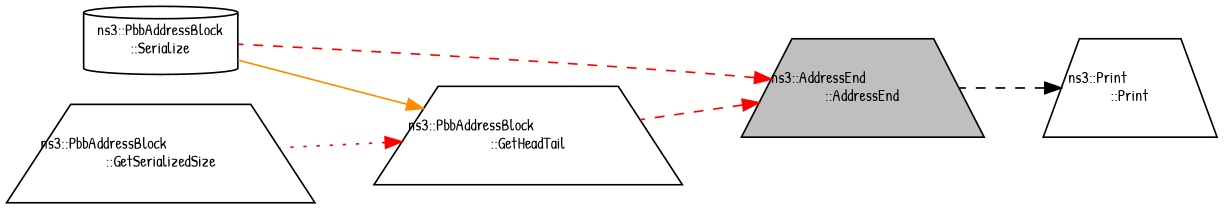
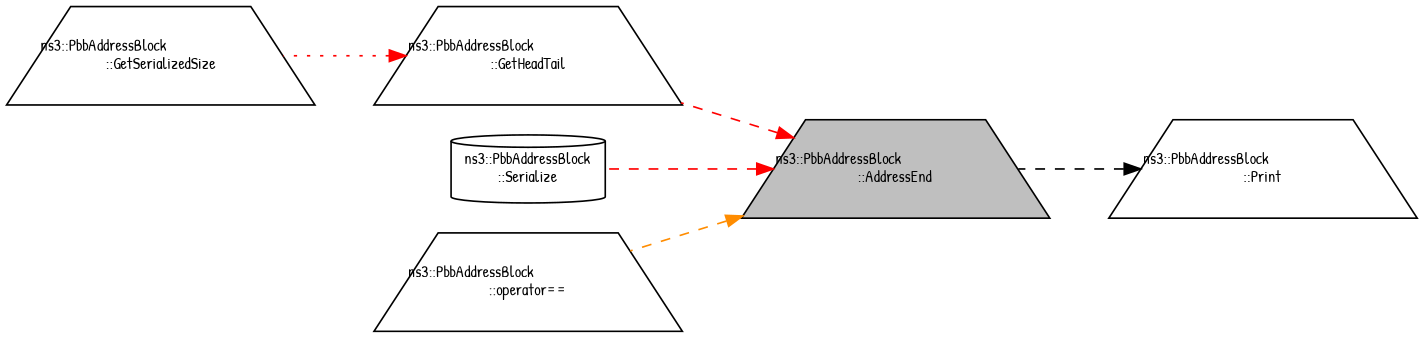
(323, 82) -> none
(863, 88) -> (896, 169)
(1130, 88) -> (1263, 169)
none -> (528, 282)
